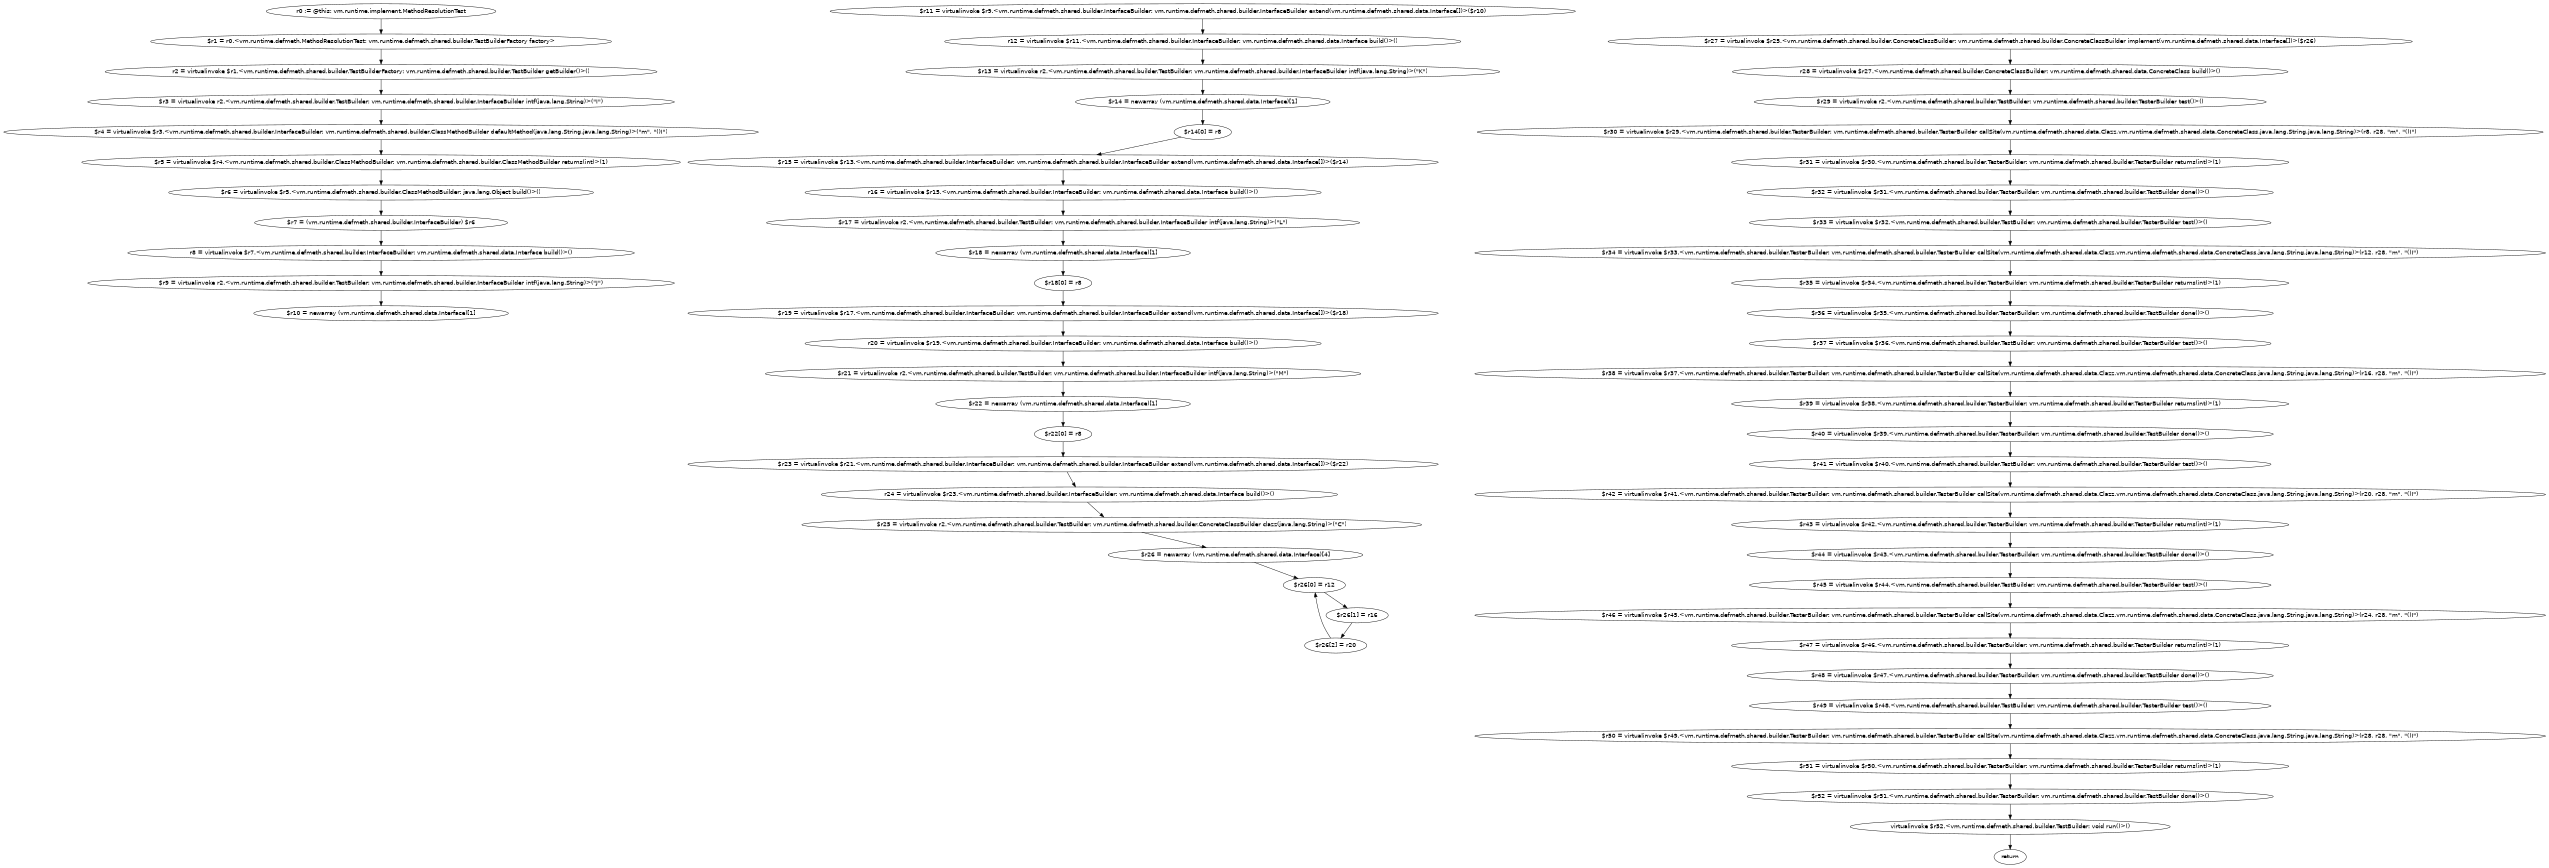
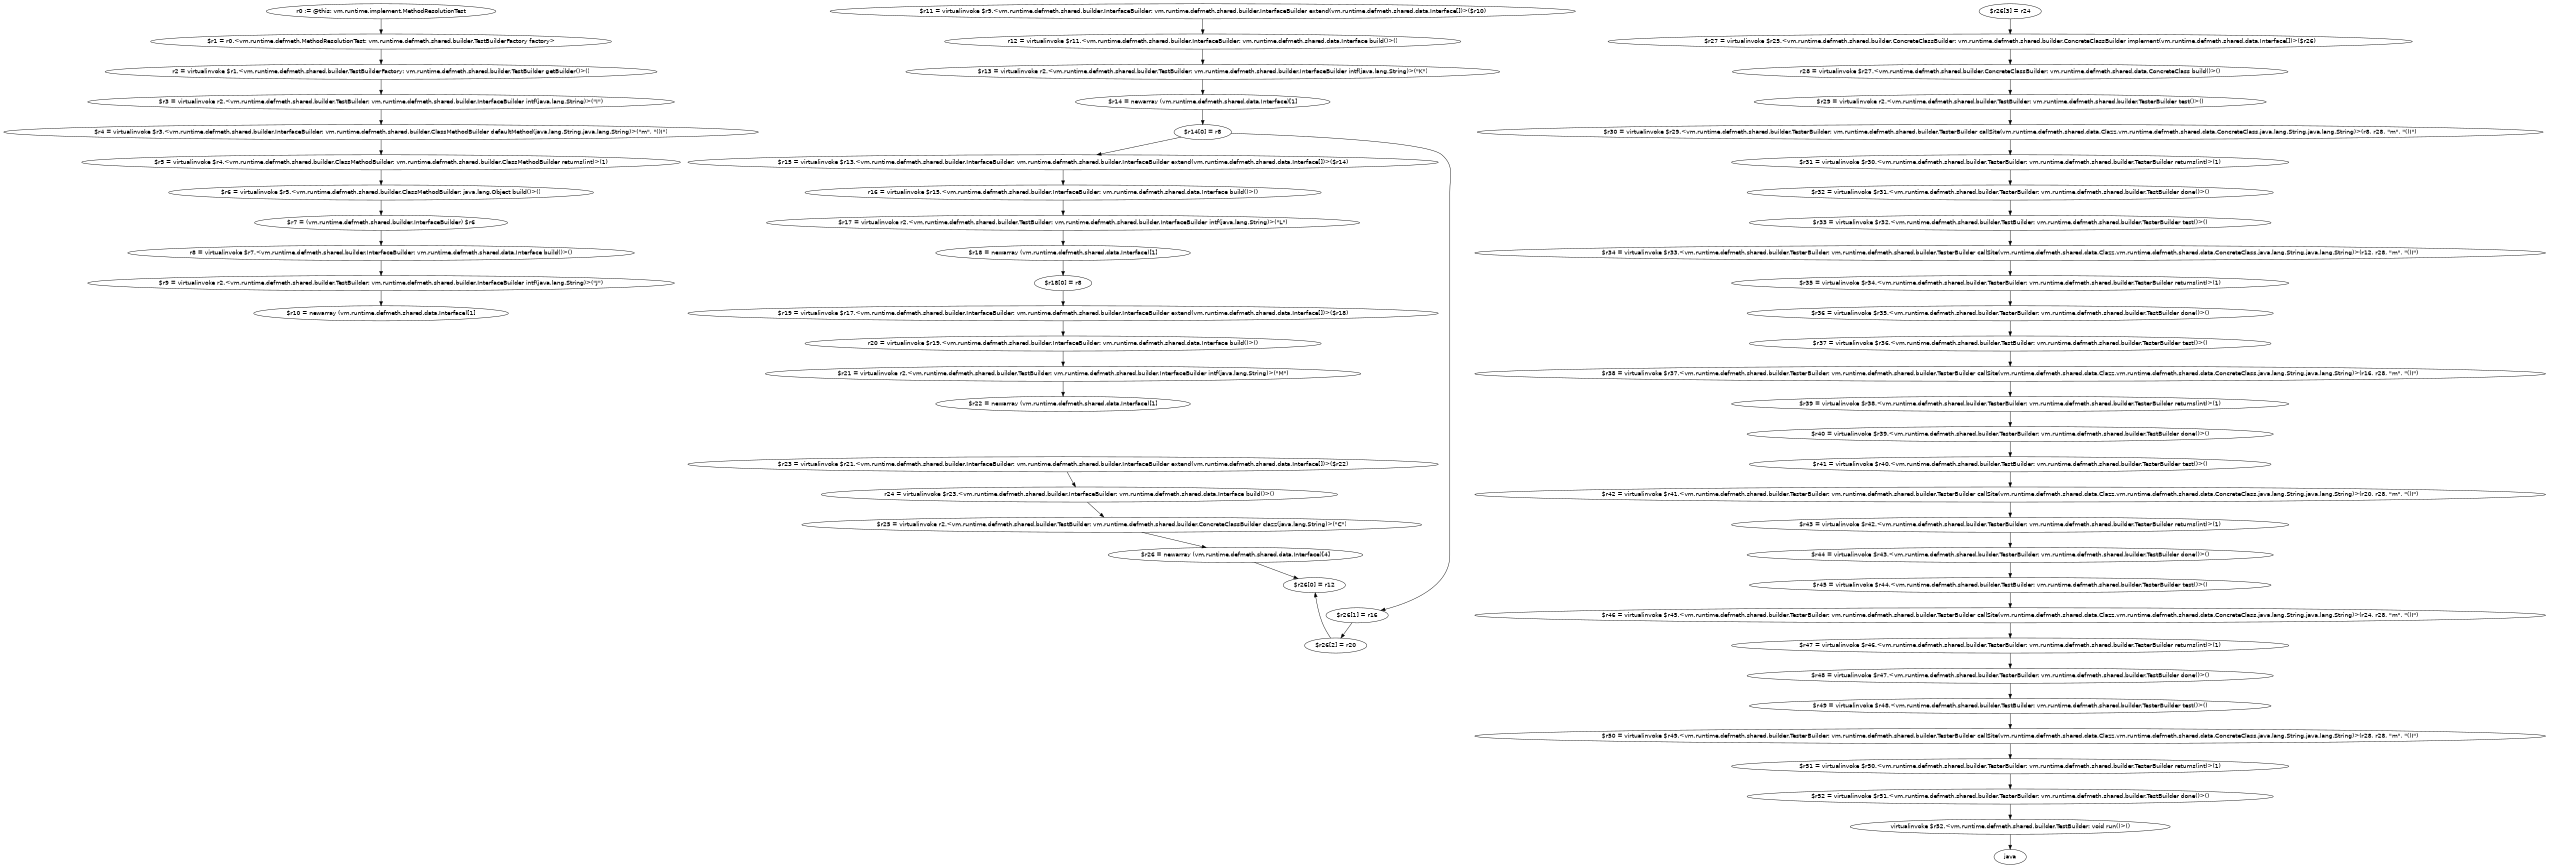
none -> (2010, 11)
(1063, 434) -> none
(1334, 599) -> (1450, 293)
(2010, 857) -> (2010, 857)
